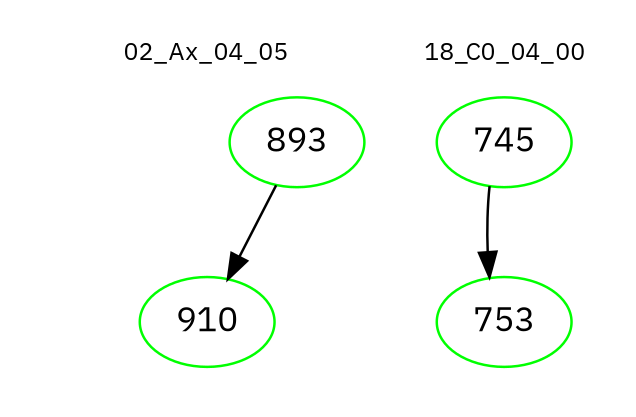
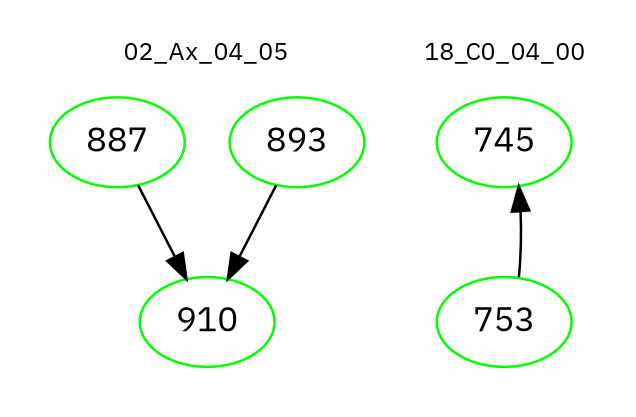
none -> (117, 142)
(487, 219) -> (521, 244)
